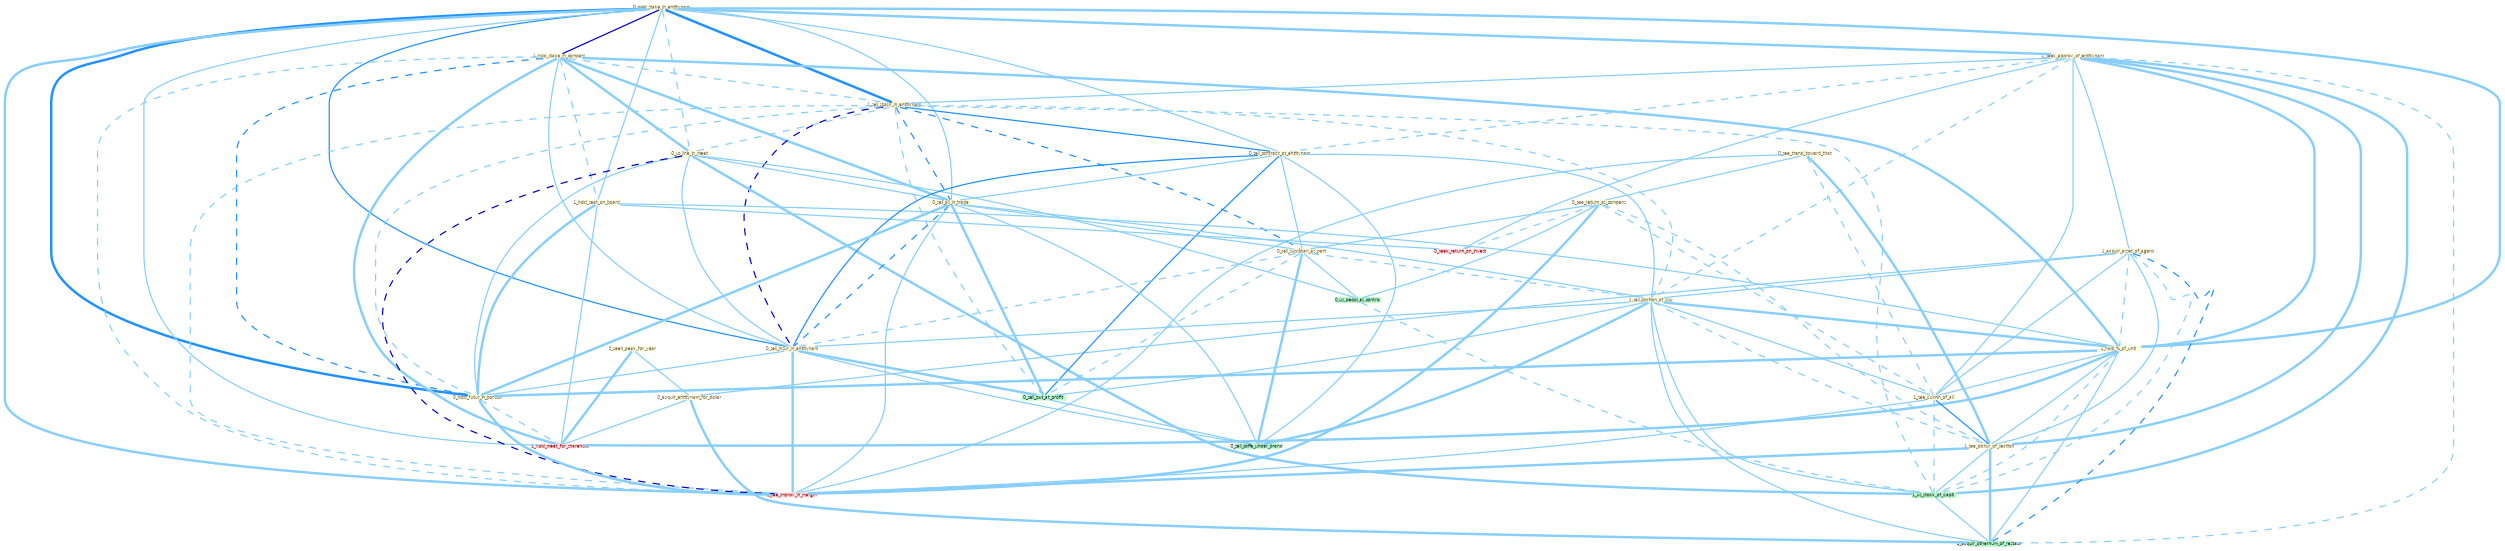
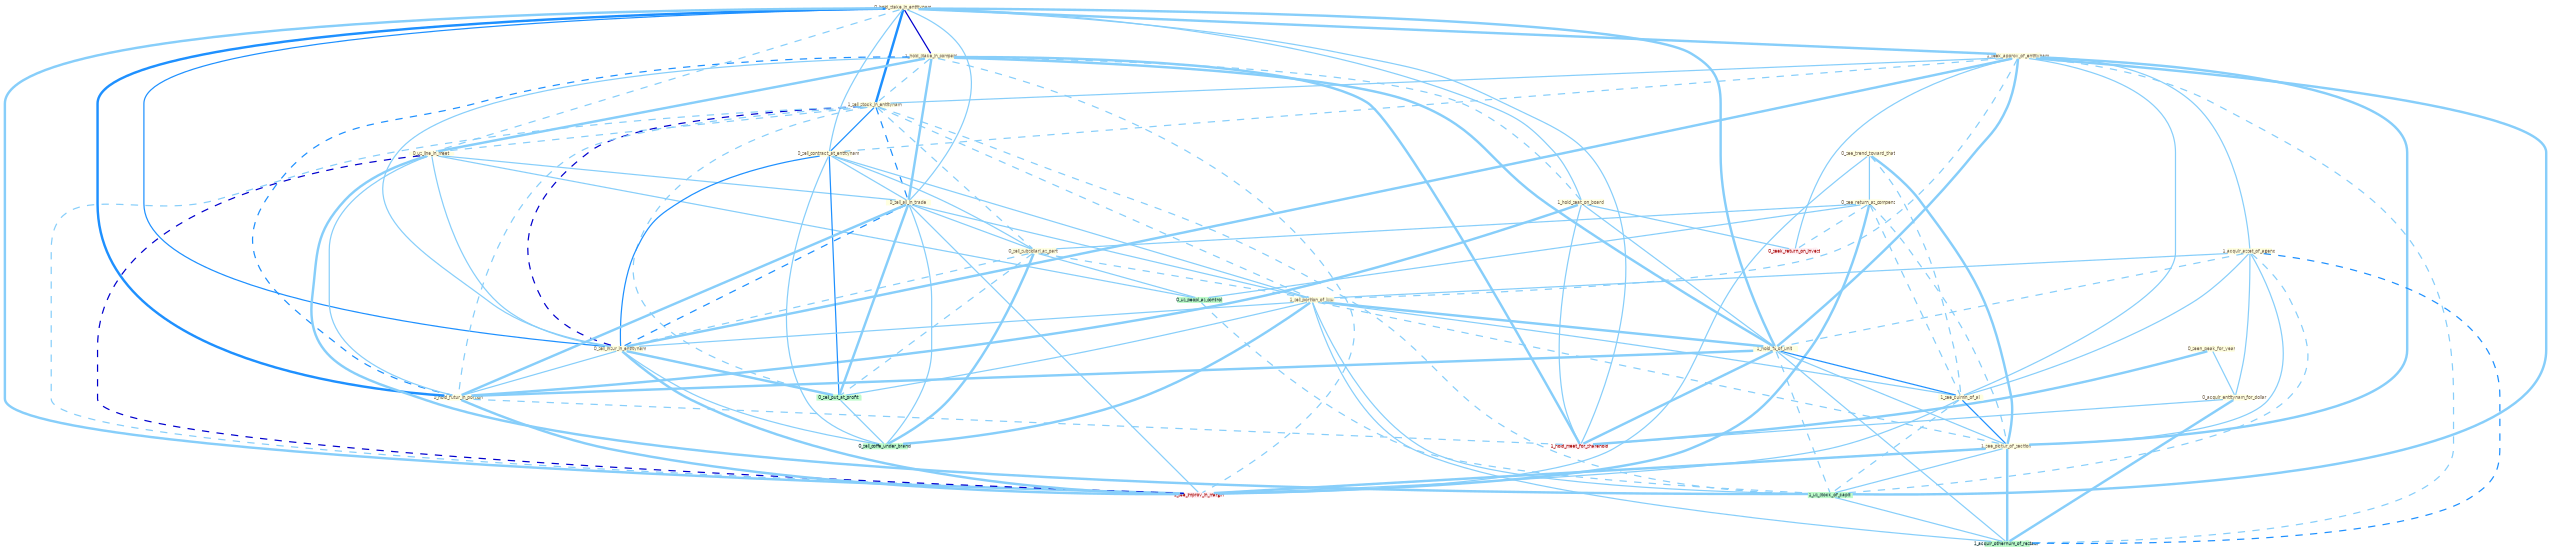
(1074, 156) -> (955, 178)
none -> (1320, 204)
(2027, 373) -> (1868, 373)
